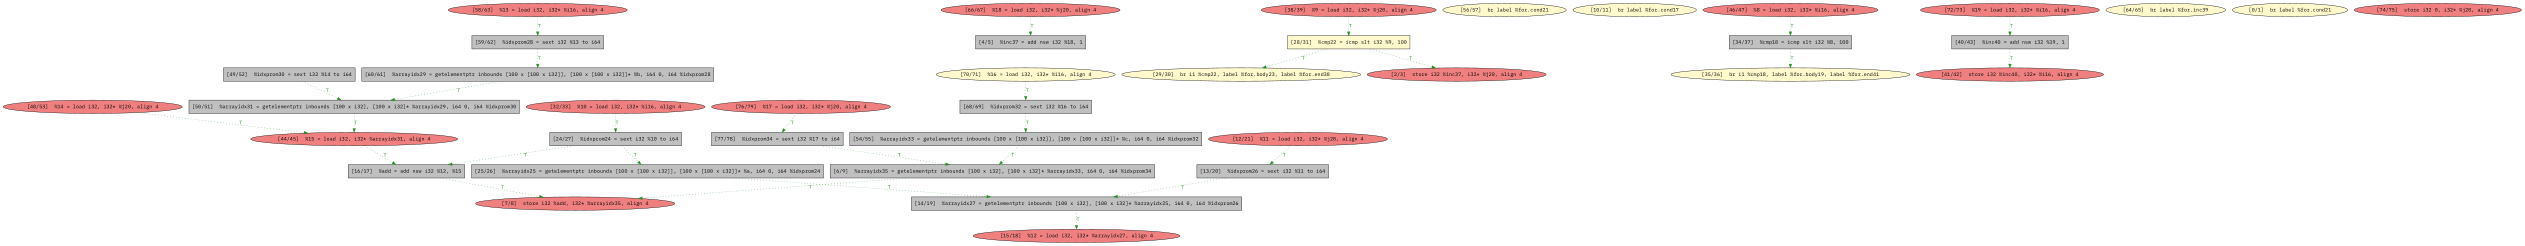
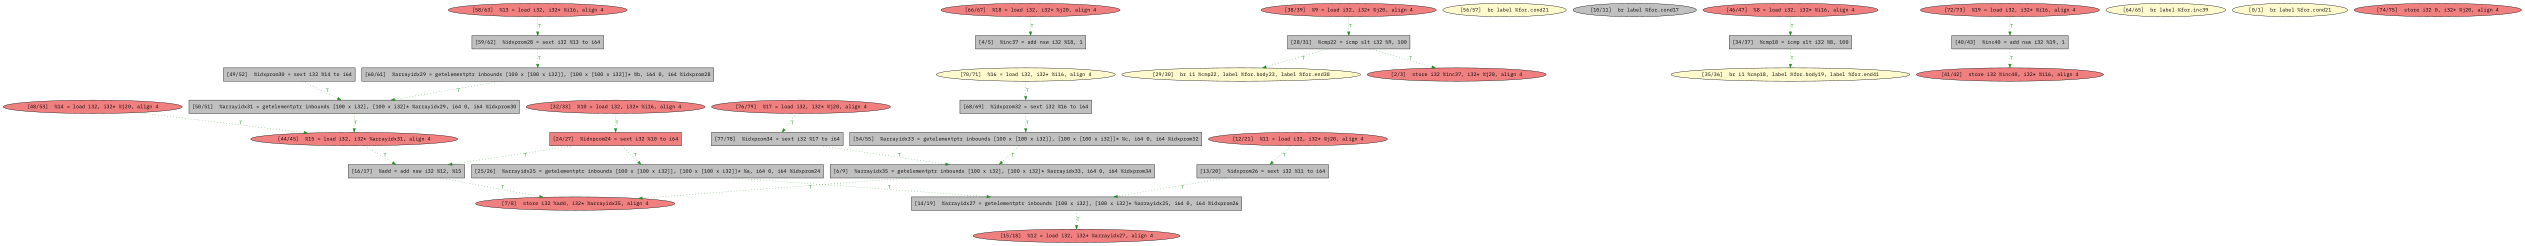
(1635, 10) -> (1635, 10)
(1349, 42) -> (1349, 42)
(616, 139) -> (616, 139)
